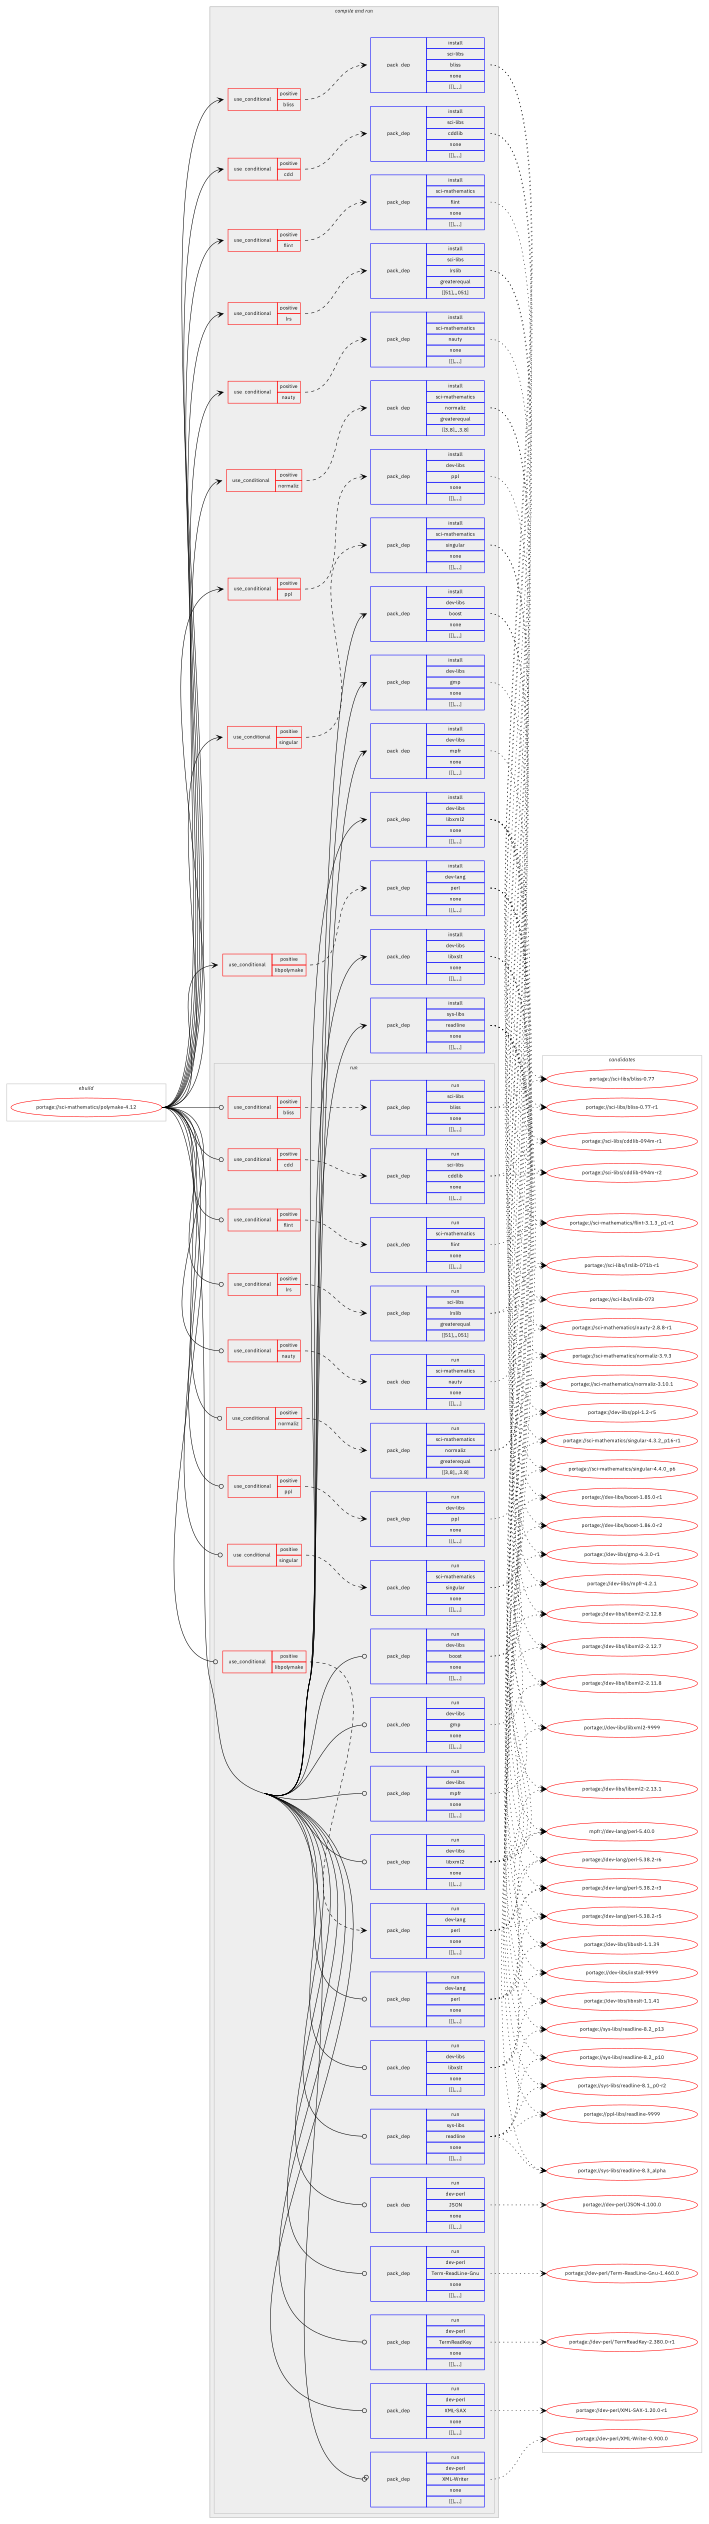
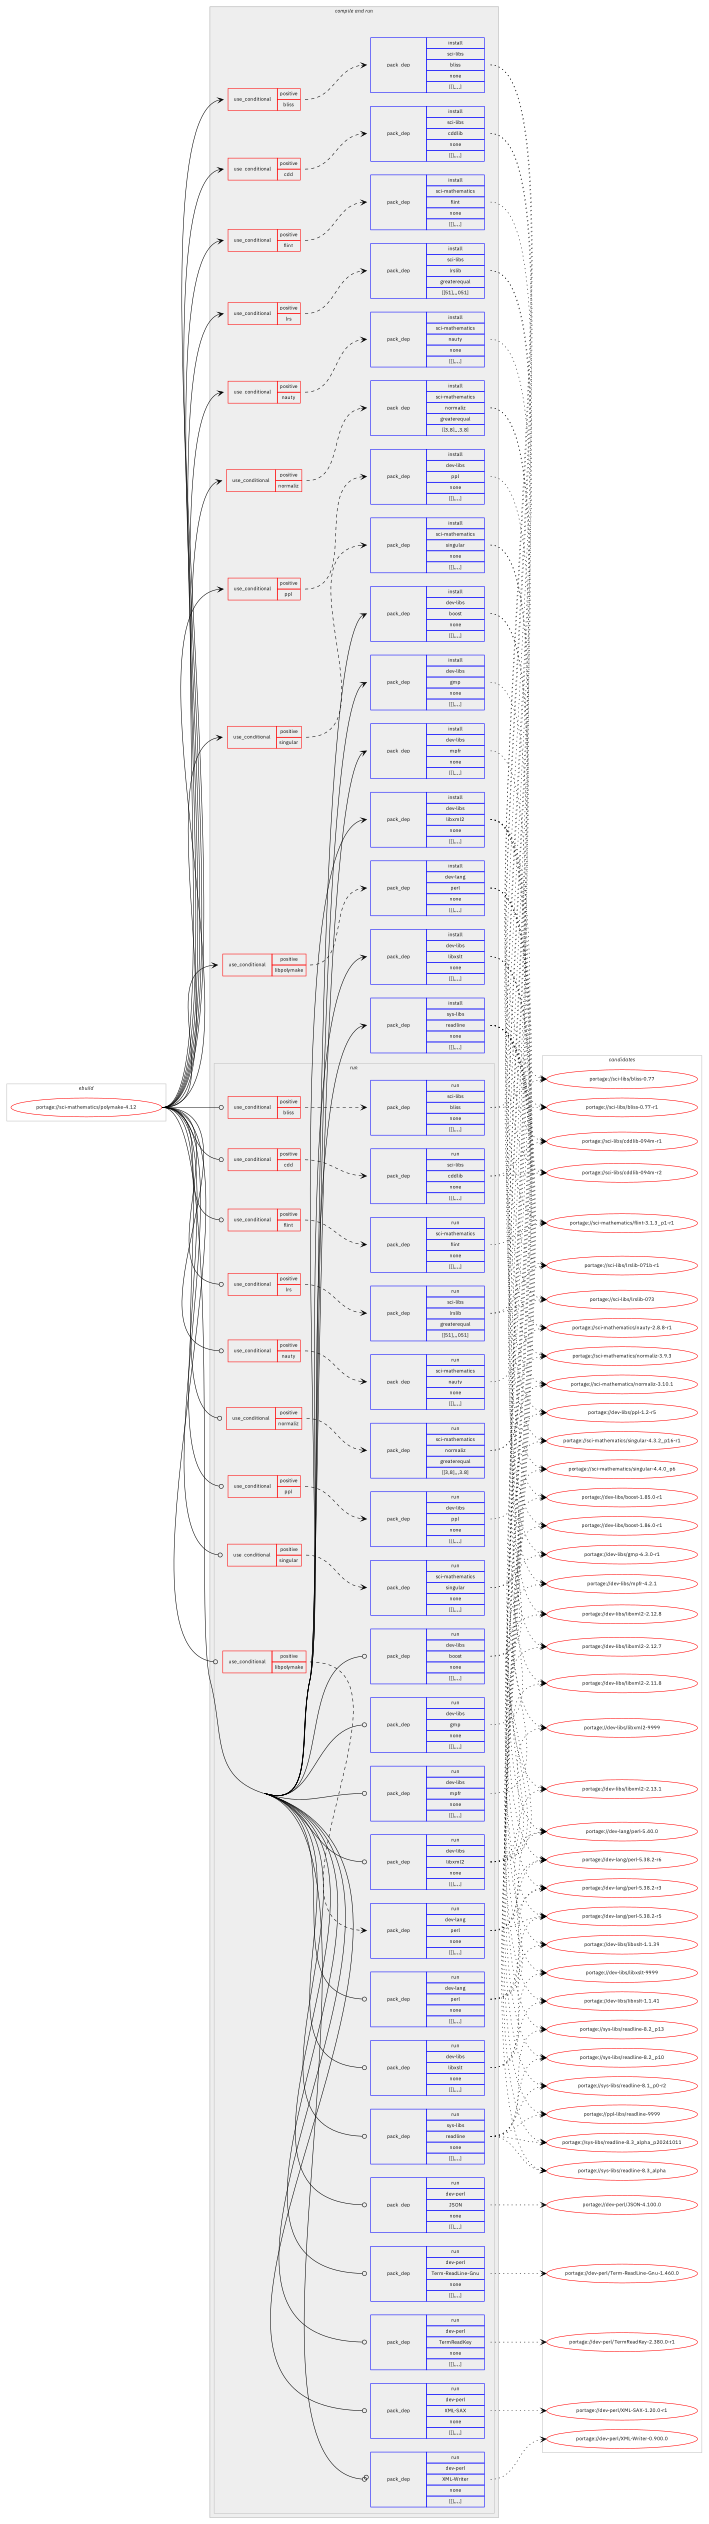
(622, 1526) -> (622, 1526)
(622, 1832) -> (622, 1832)
(622, 1973) -> (622, 1973)
none -> (622, 2143)
